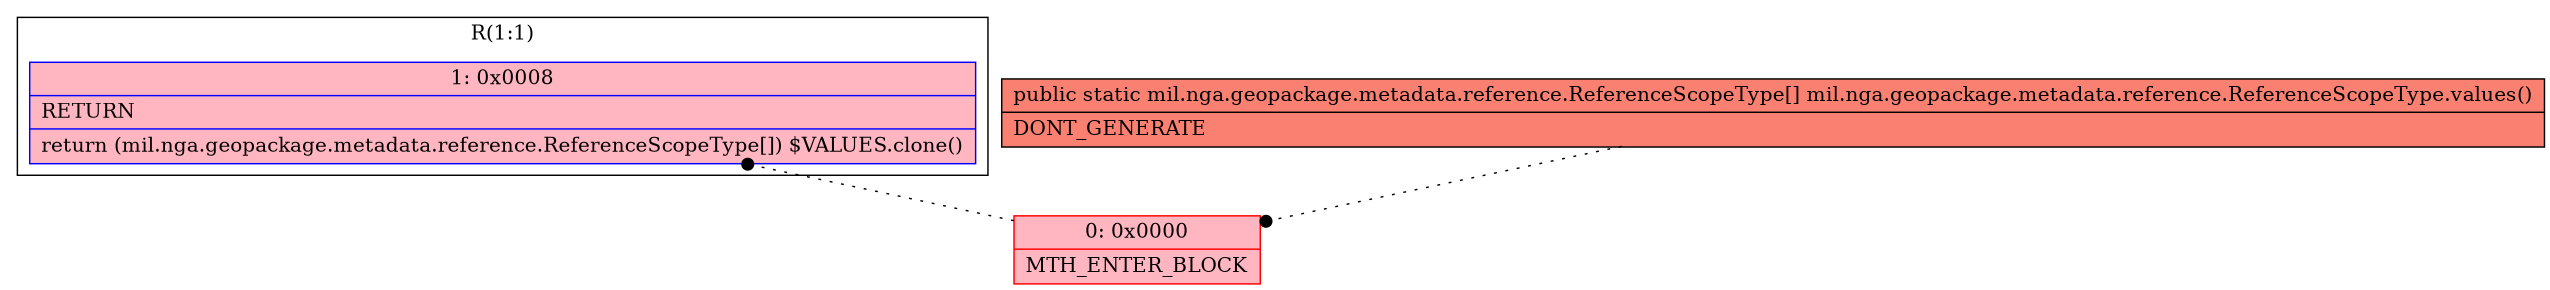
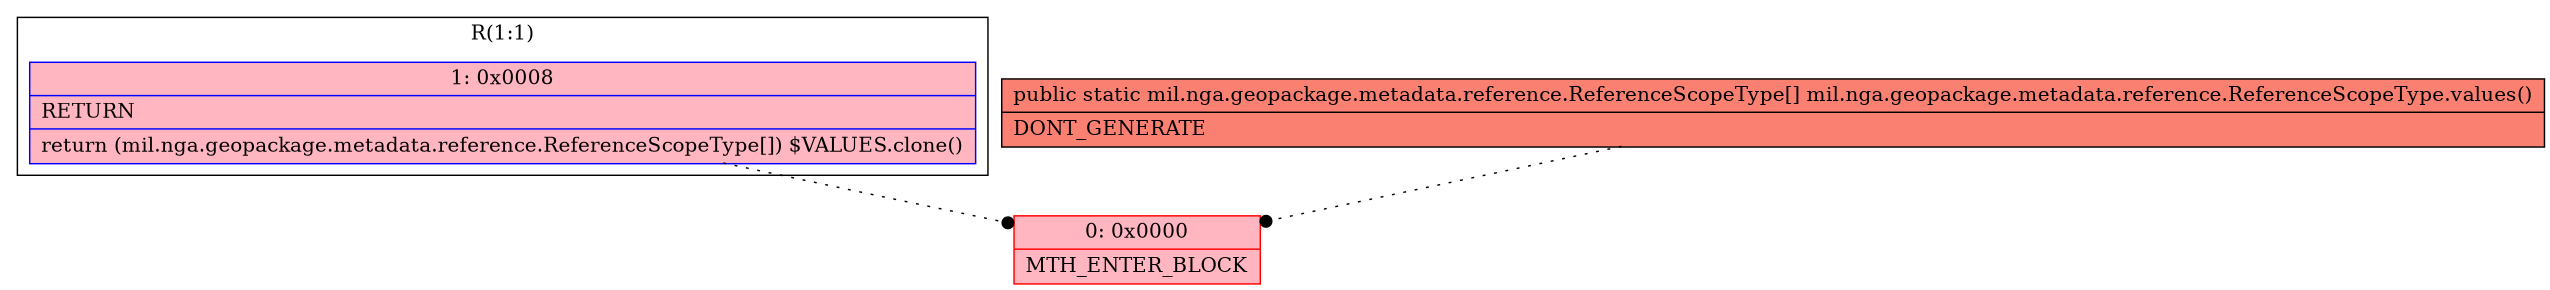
(884, 193) -> (862, 192)
